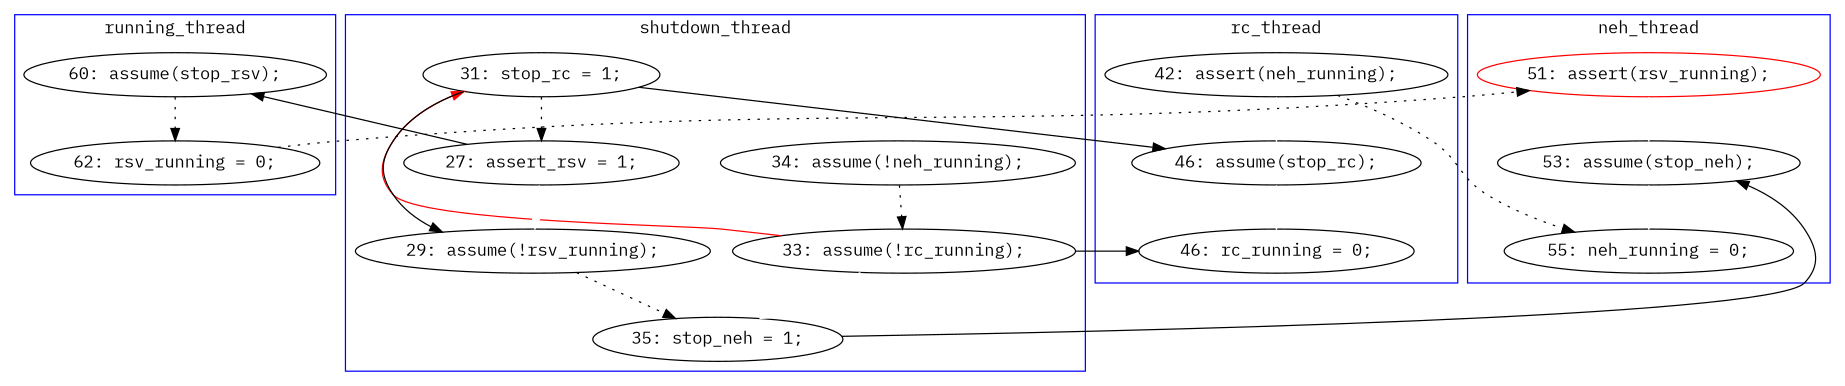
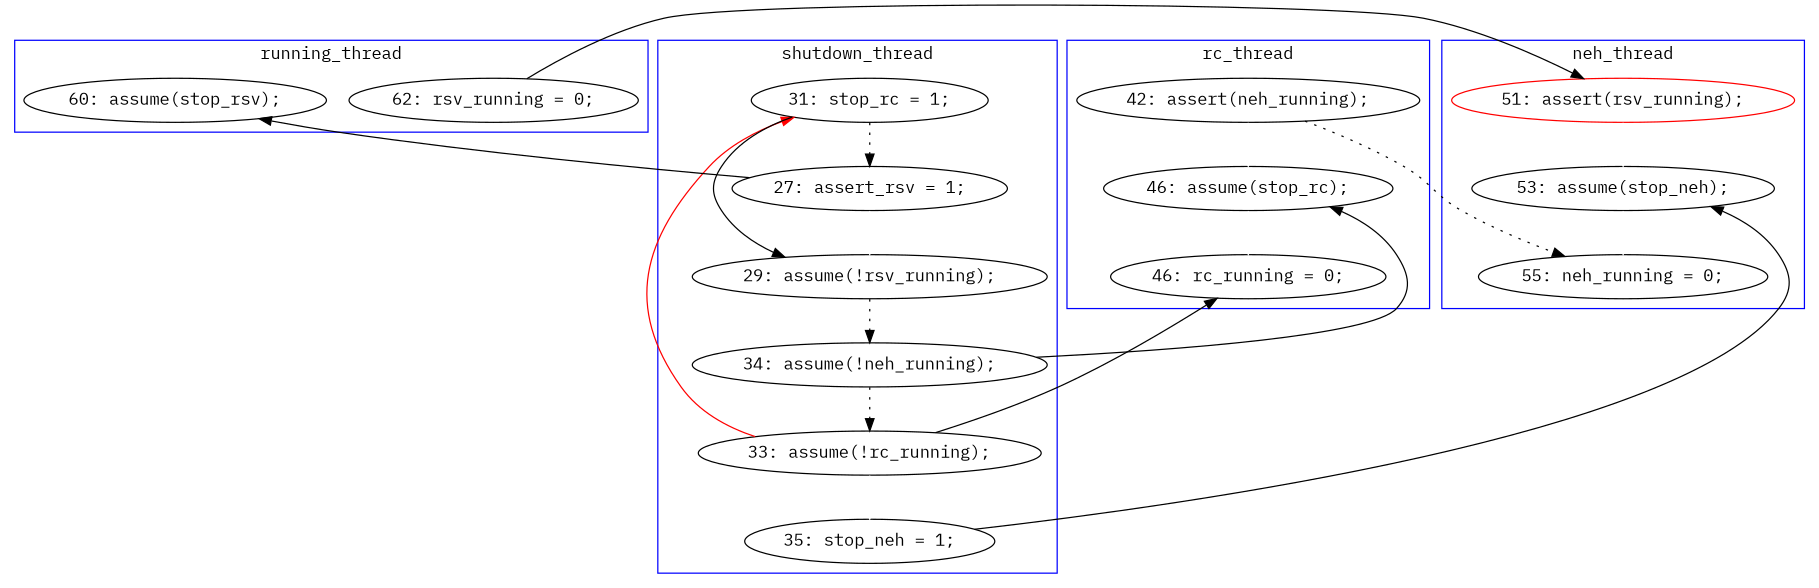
(832, 110) -> (1283, 337)
(175, 113) -> none
(835, 118) -> (1048, 5)
(621, 293) -> (870, 315)
